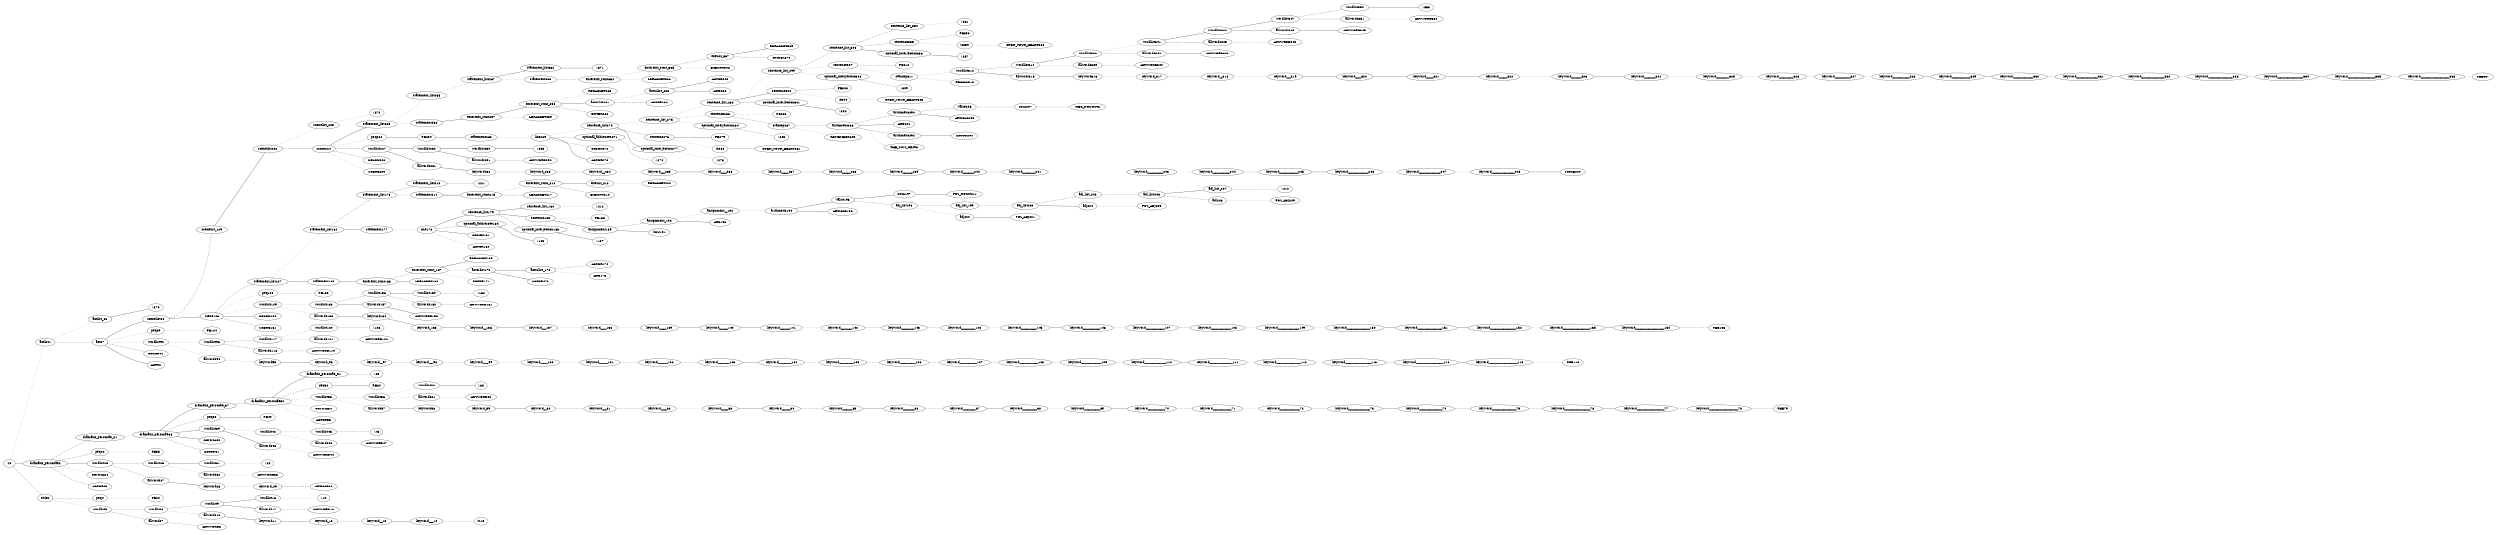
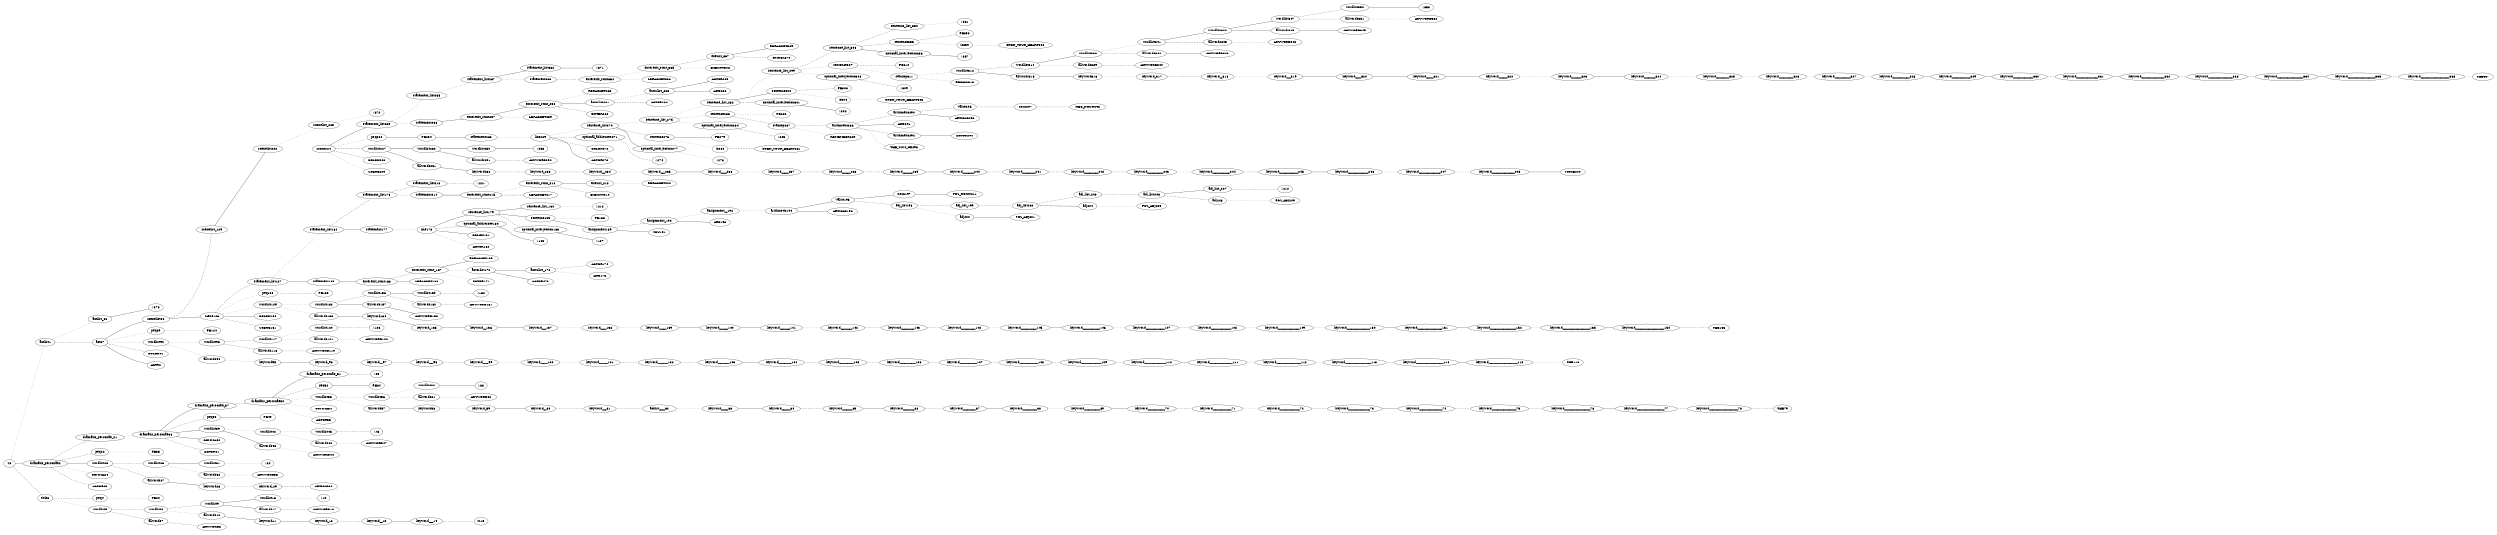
(297, 149) -> none
none -> (1088, 172)
(659, 409) -> (659, 409)
